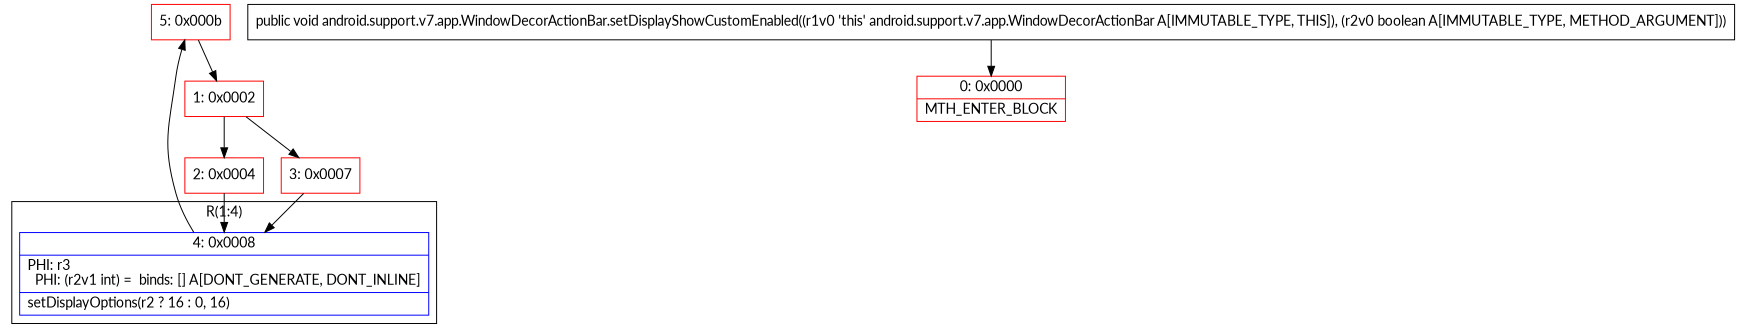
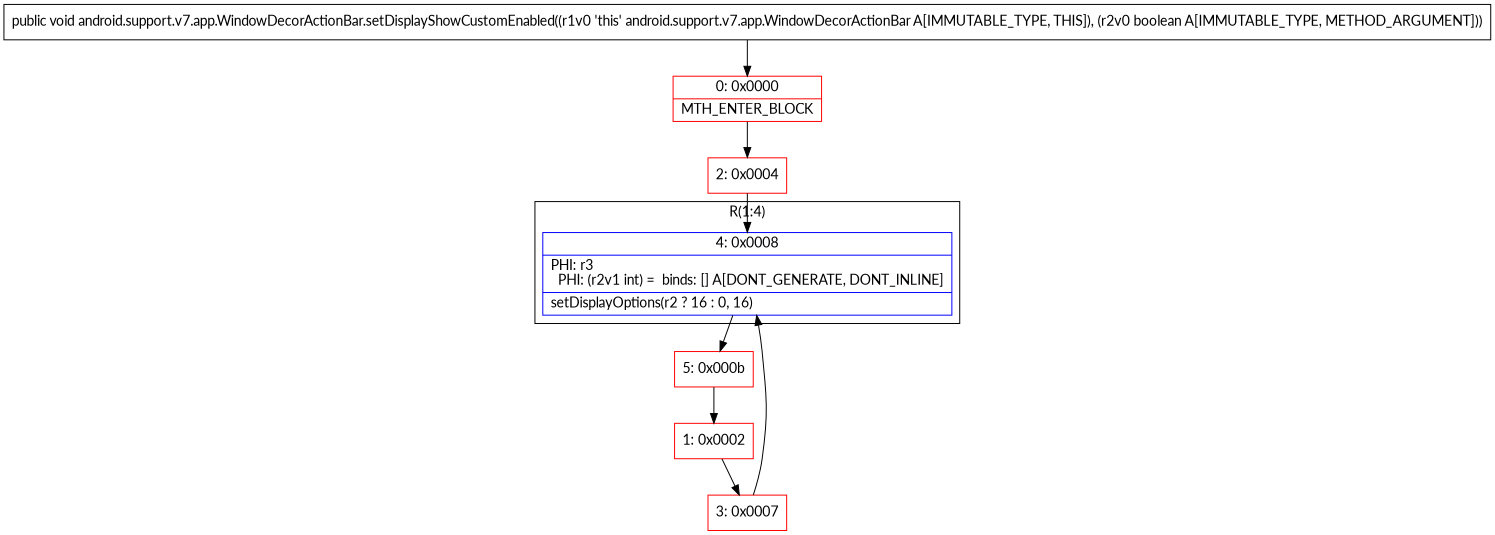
(224, 132) -> (747, 135)
